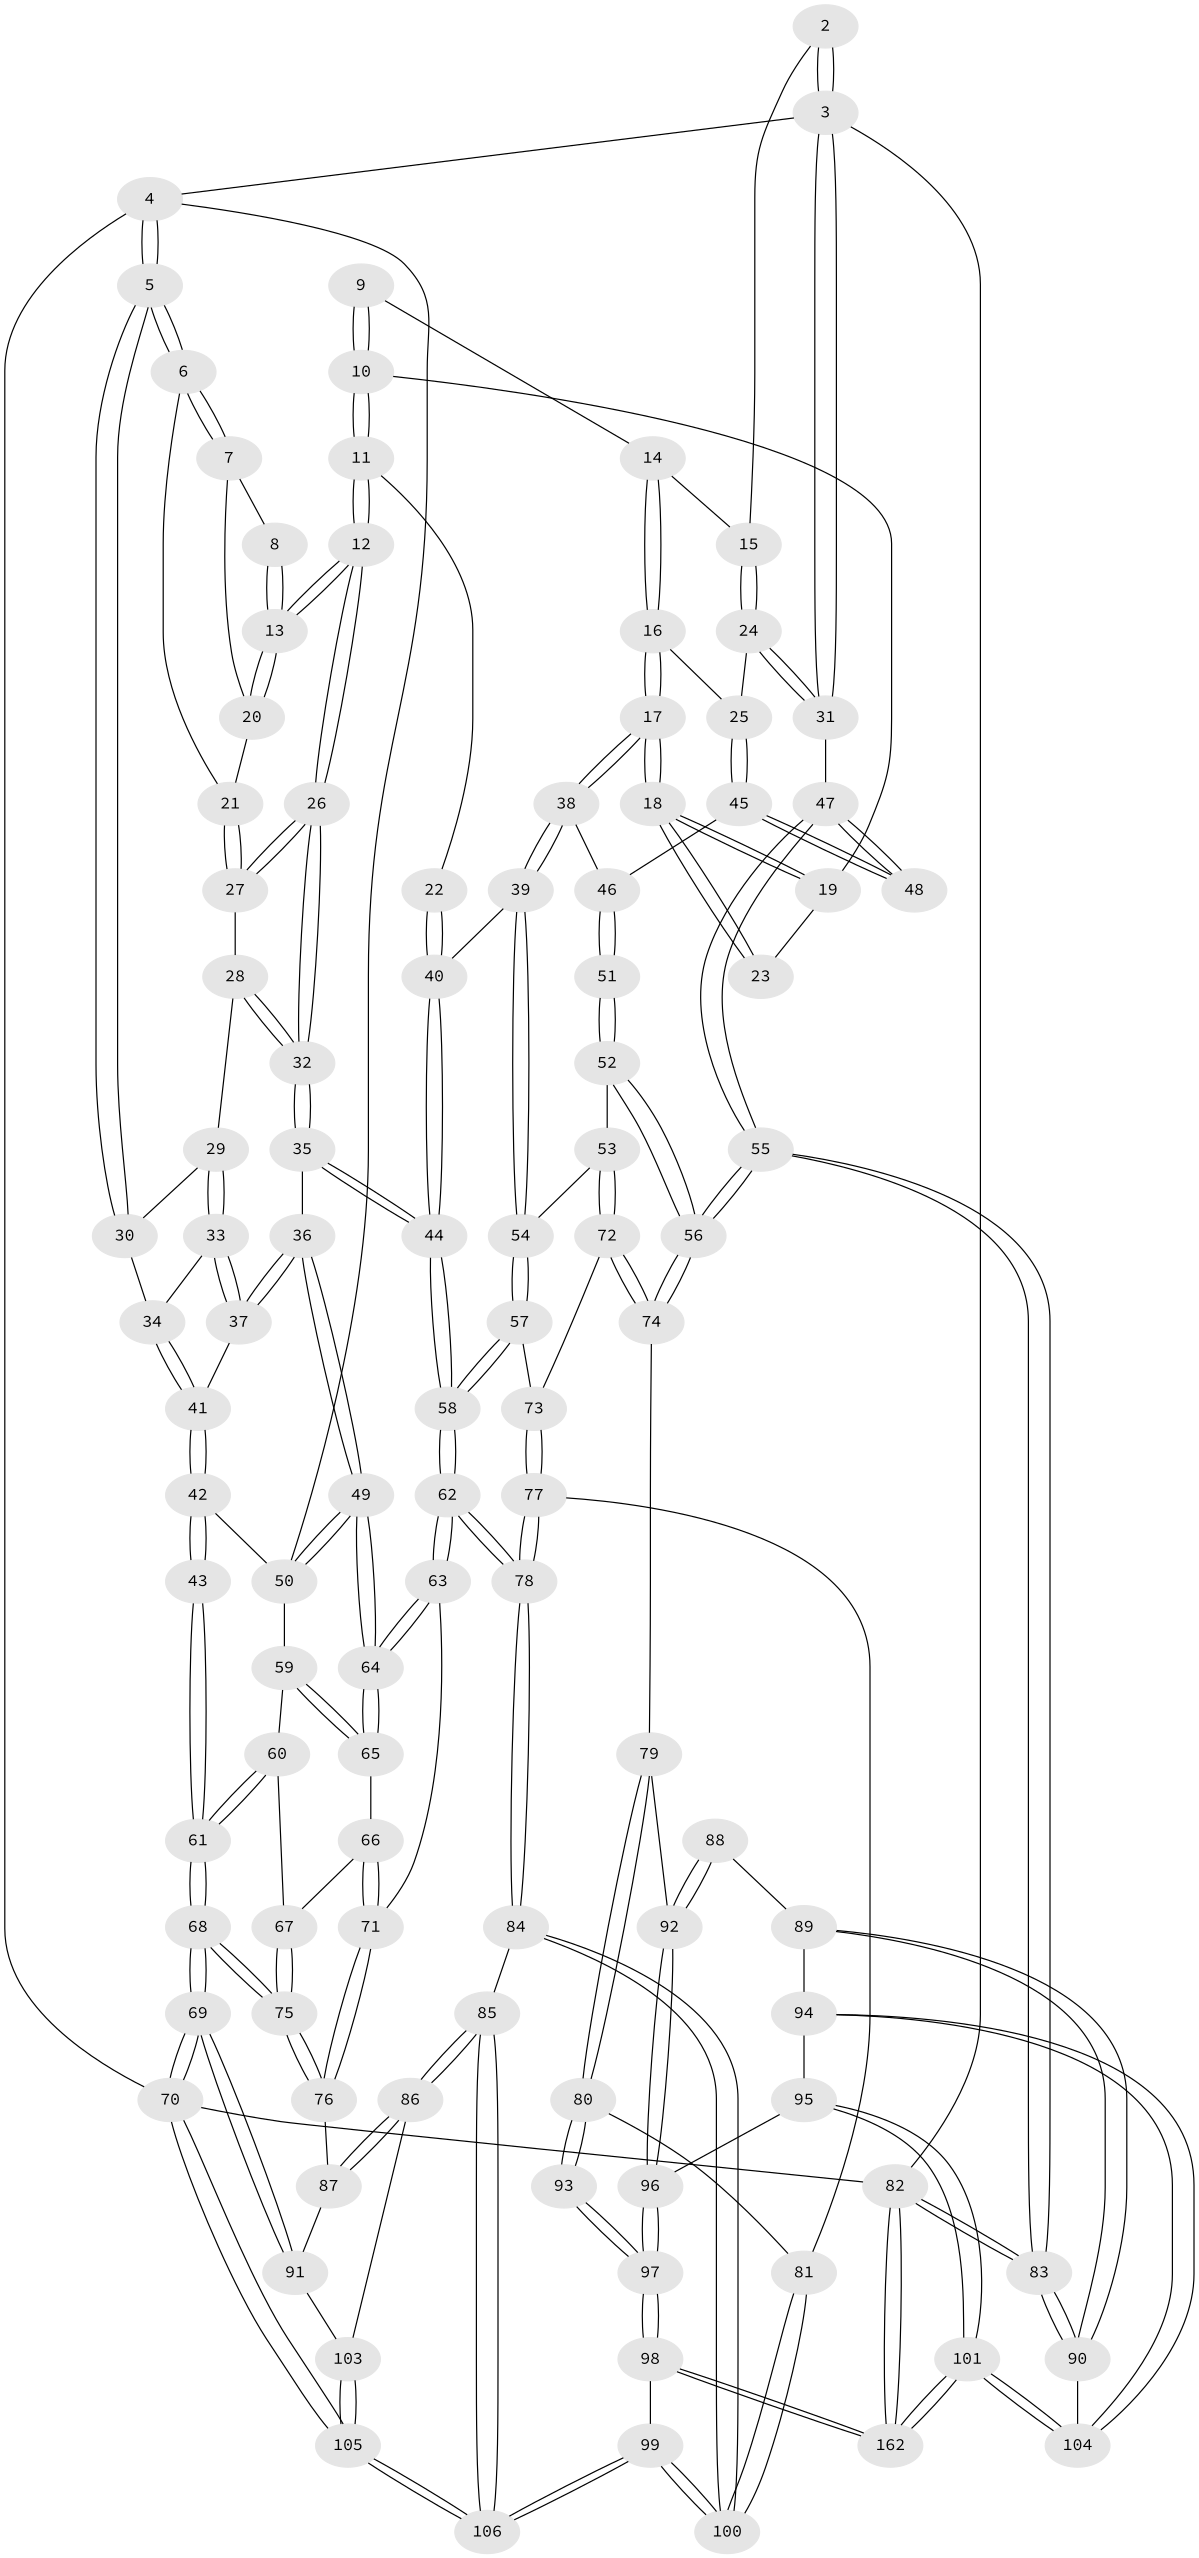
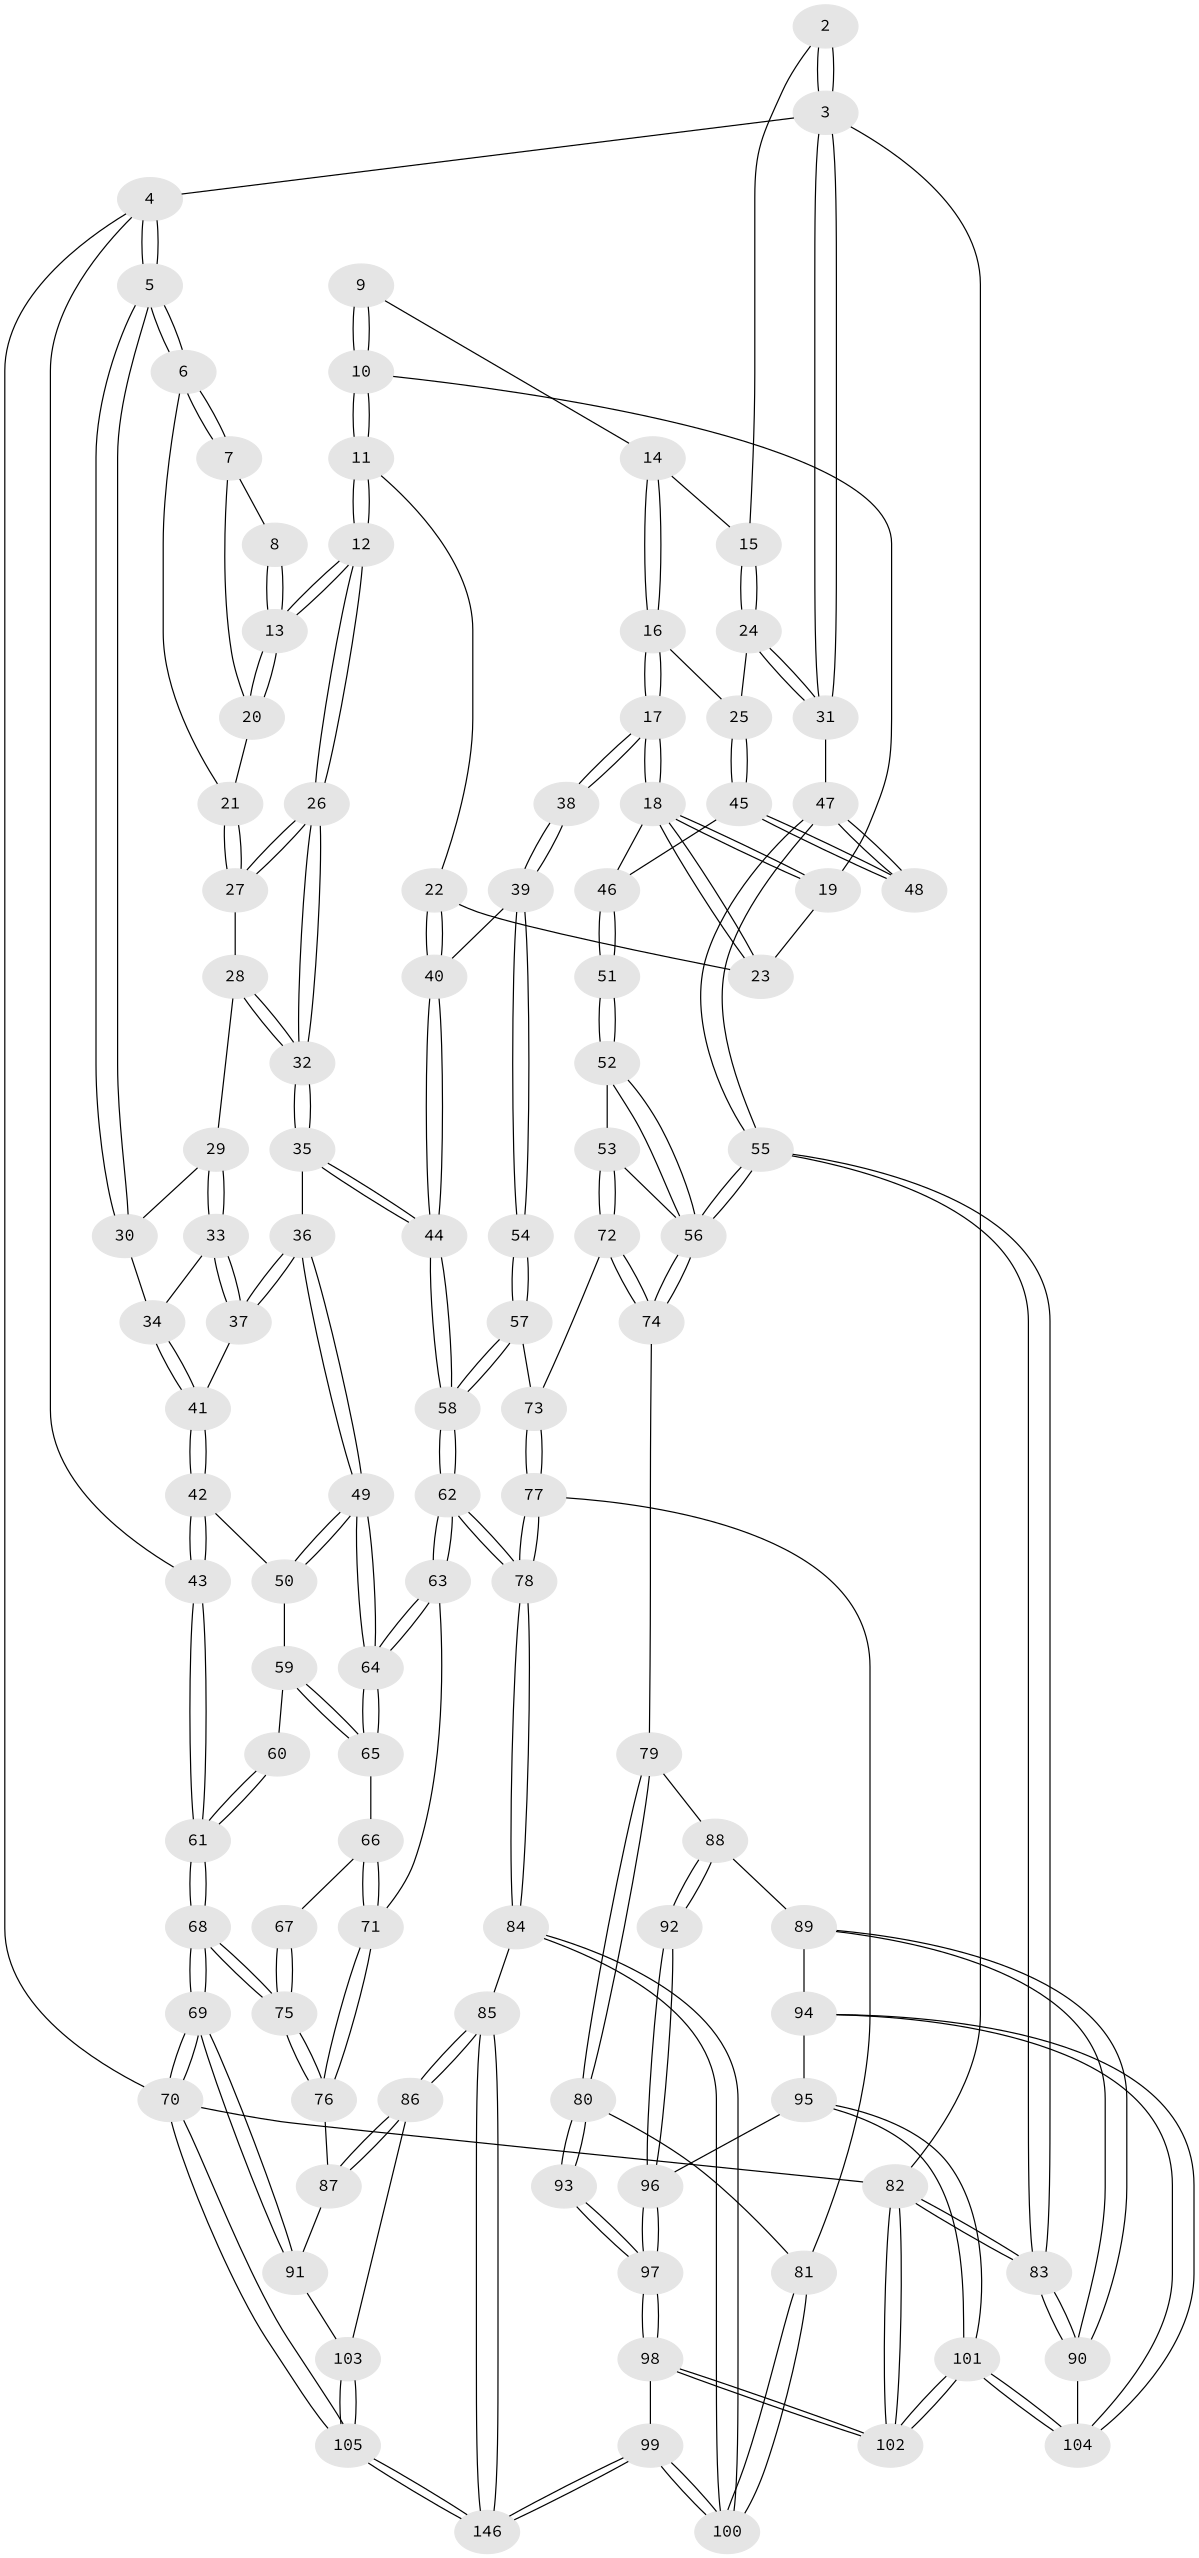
(383, 795) -> (50, 906)
(587, 847) -> (630, 847)
none -> (587, 940)
(564, 1193) -> (650, 1193)
(281, 1841) -> none
(659, 1841) -> (682, 1798)
(890, 2446) -> (890, 2446)
(487, 2532) -> (487, 2532)
